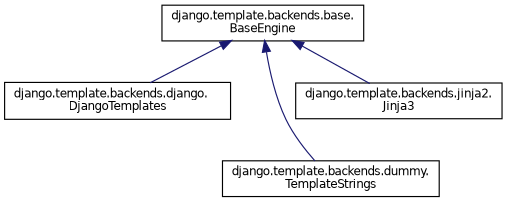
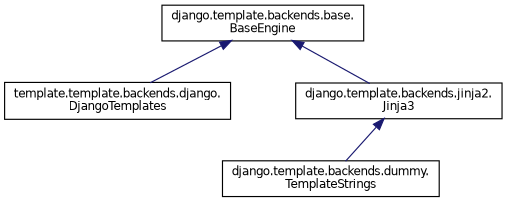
(118, 101) -> (118, 101)
(282, 111) -> (361, 144)
